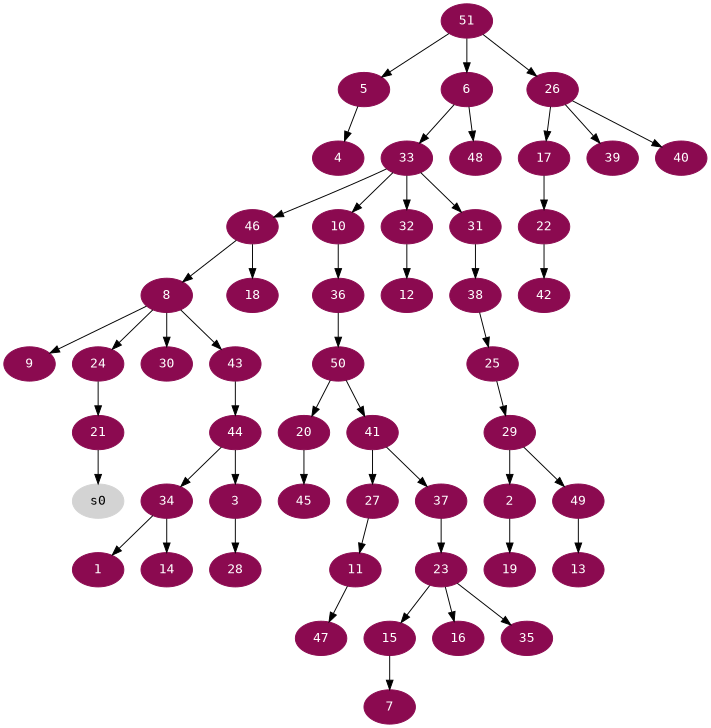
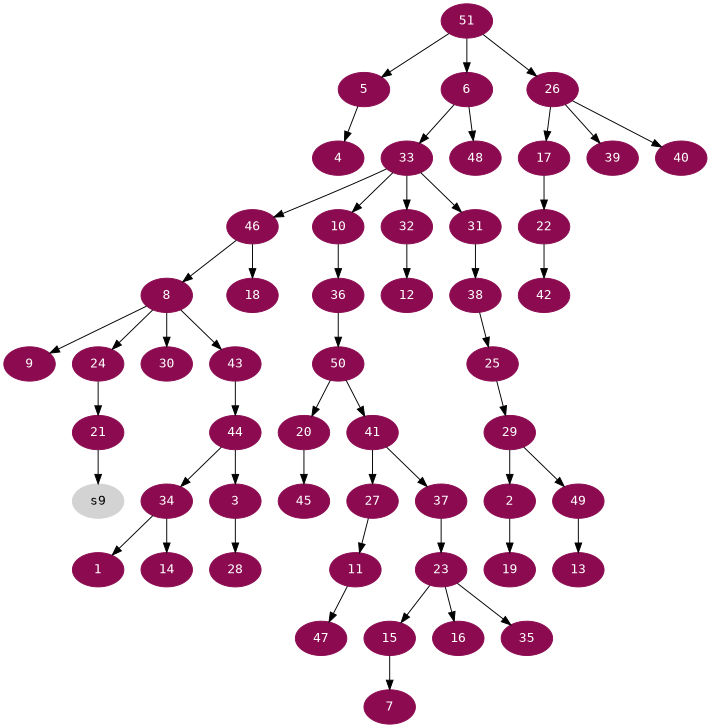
(98, 501) -> (98, 501)
